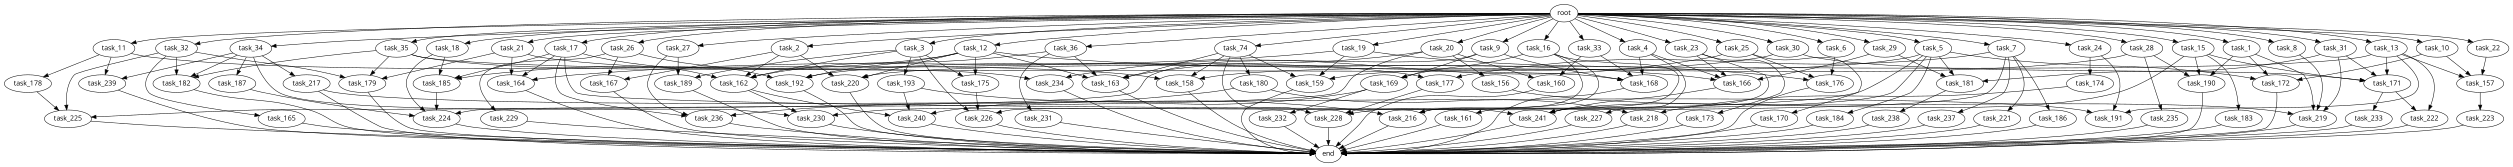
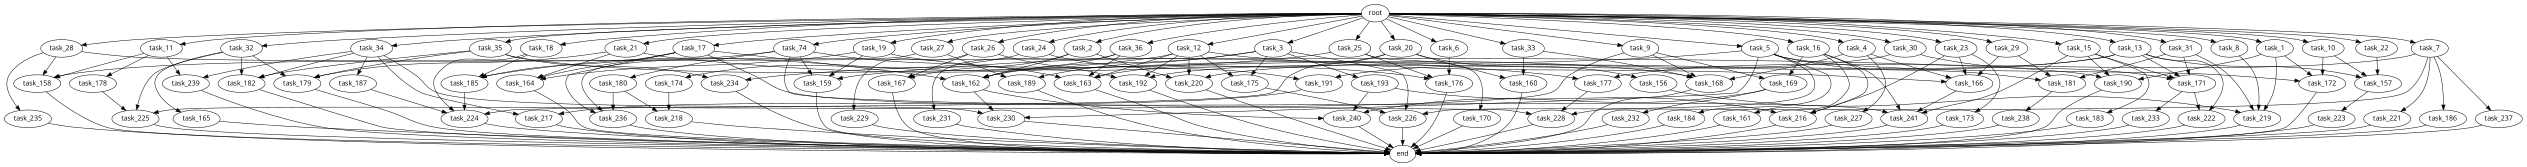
(1205, 101) -> (933, 104)
